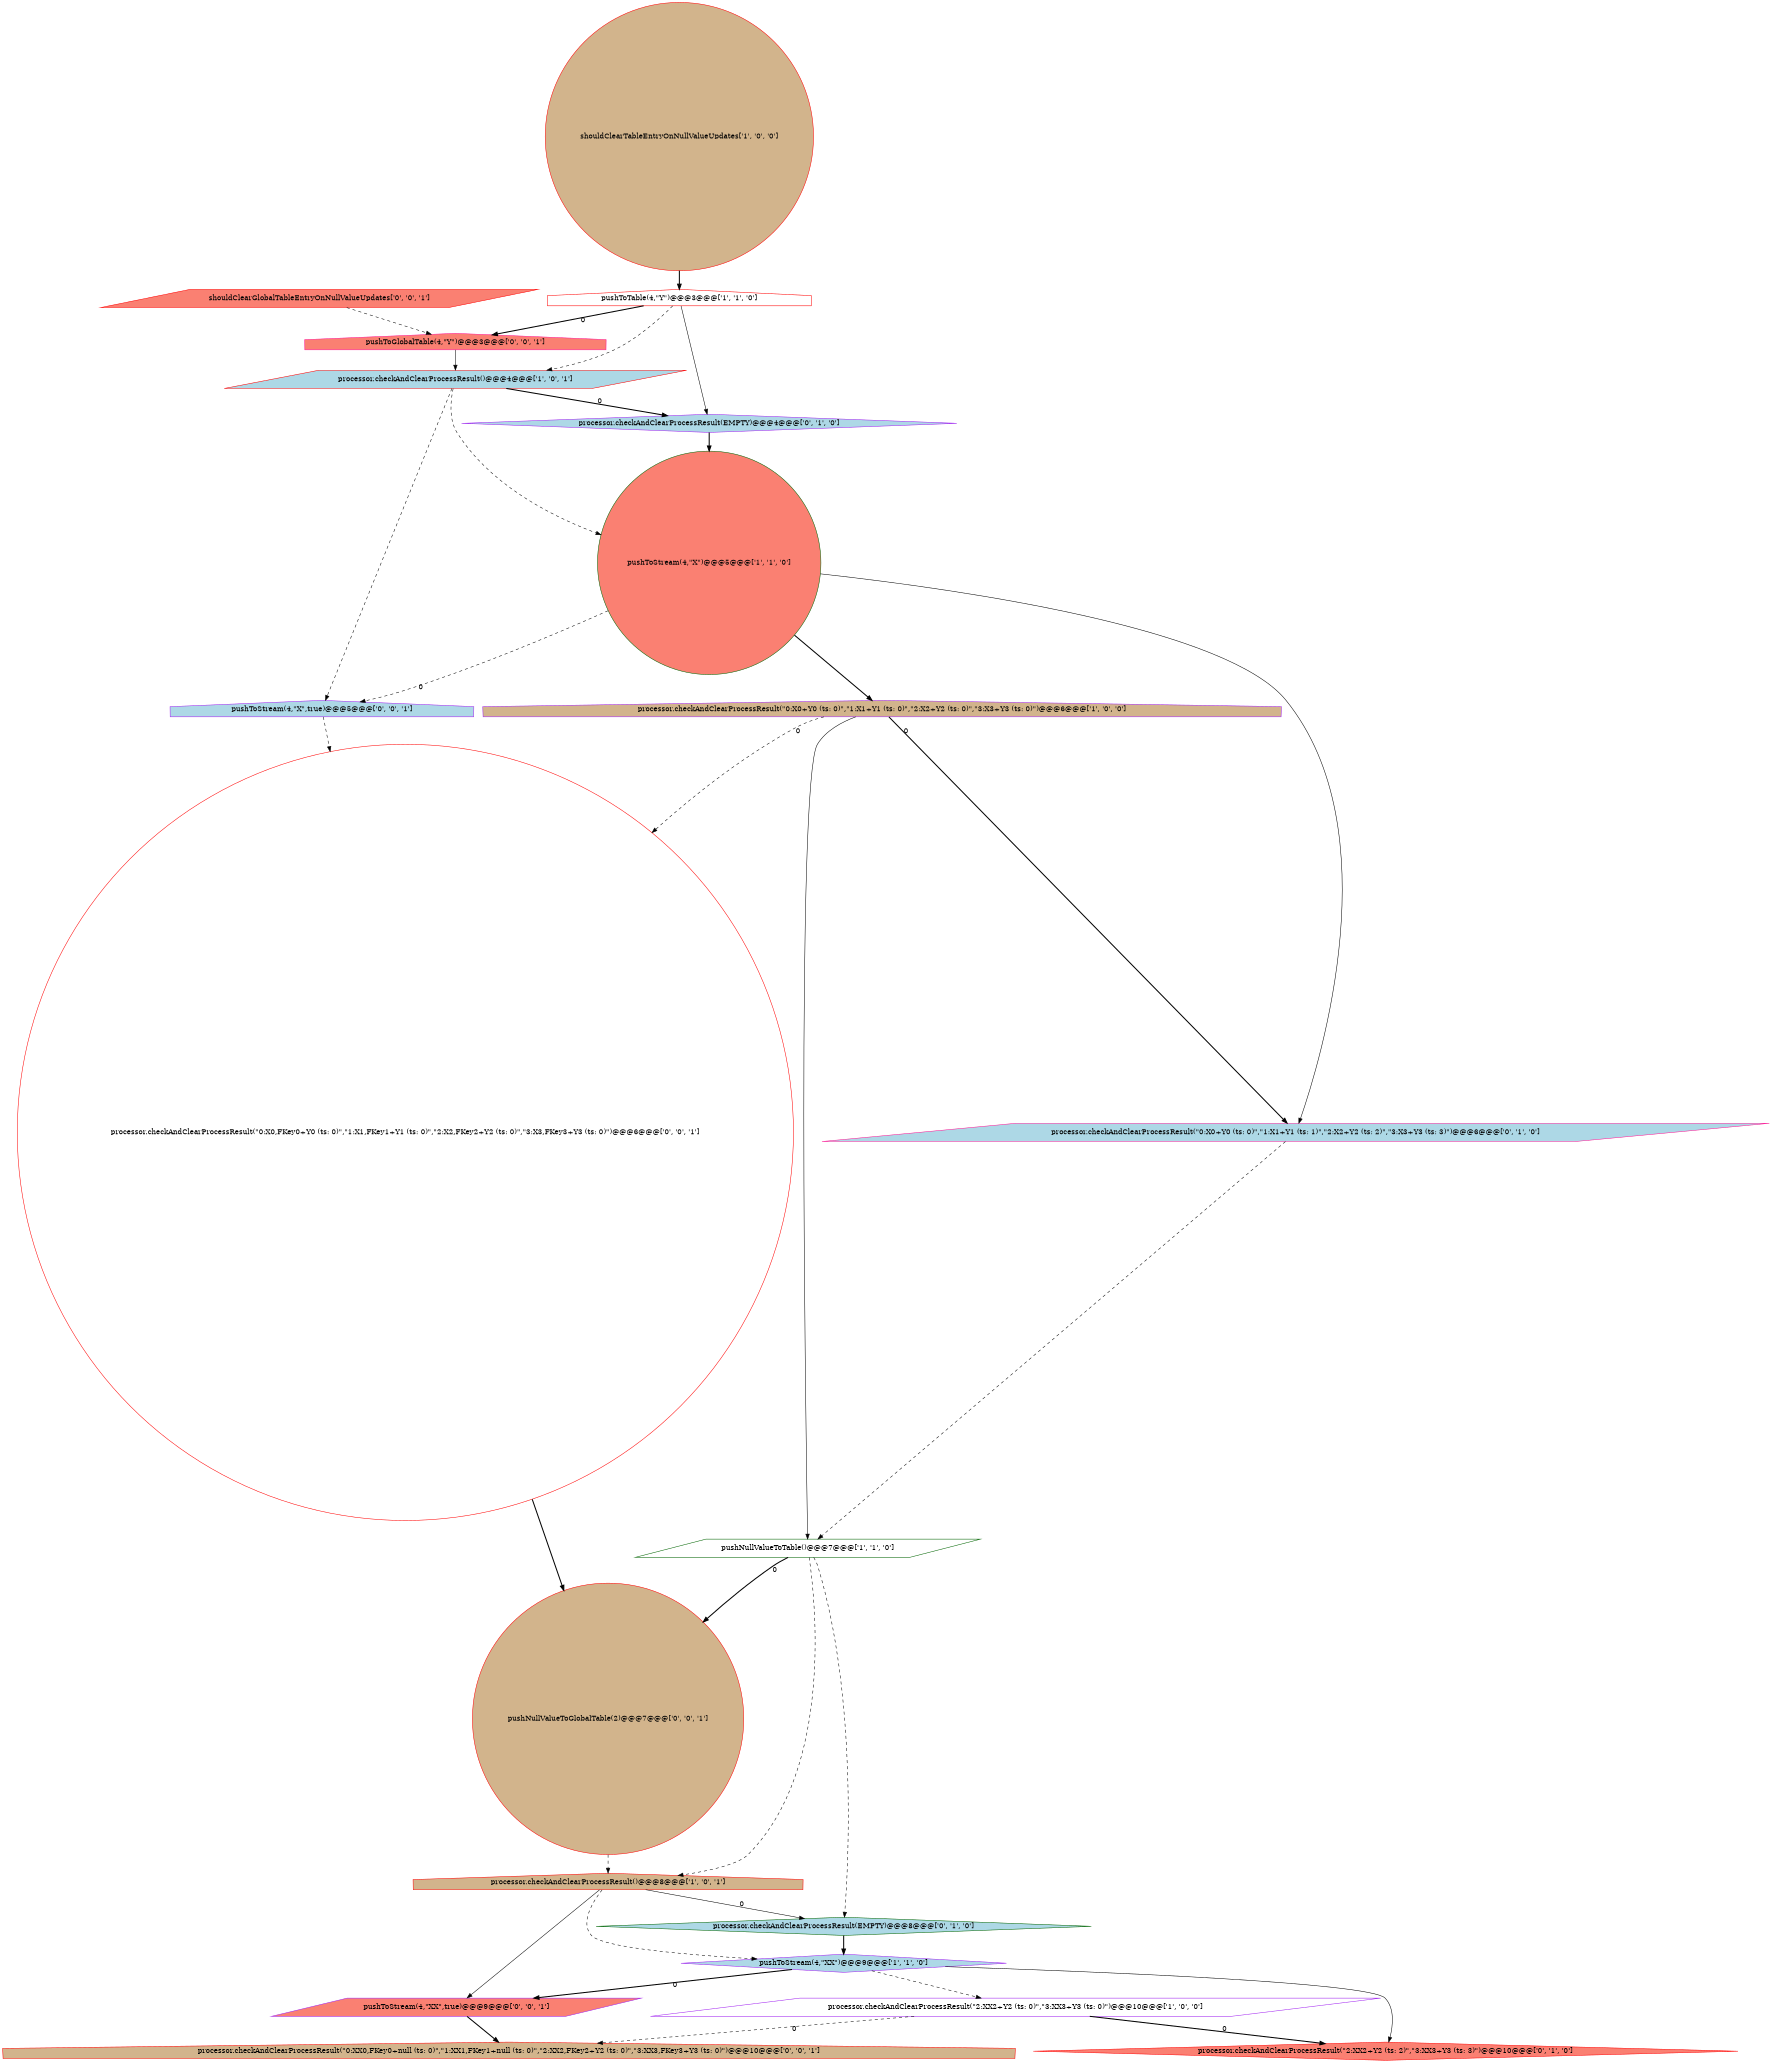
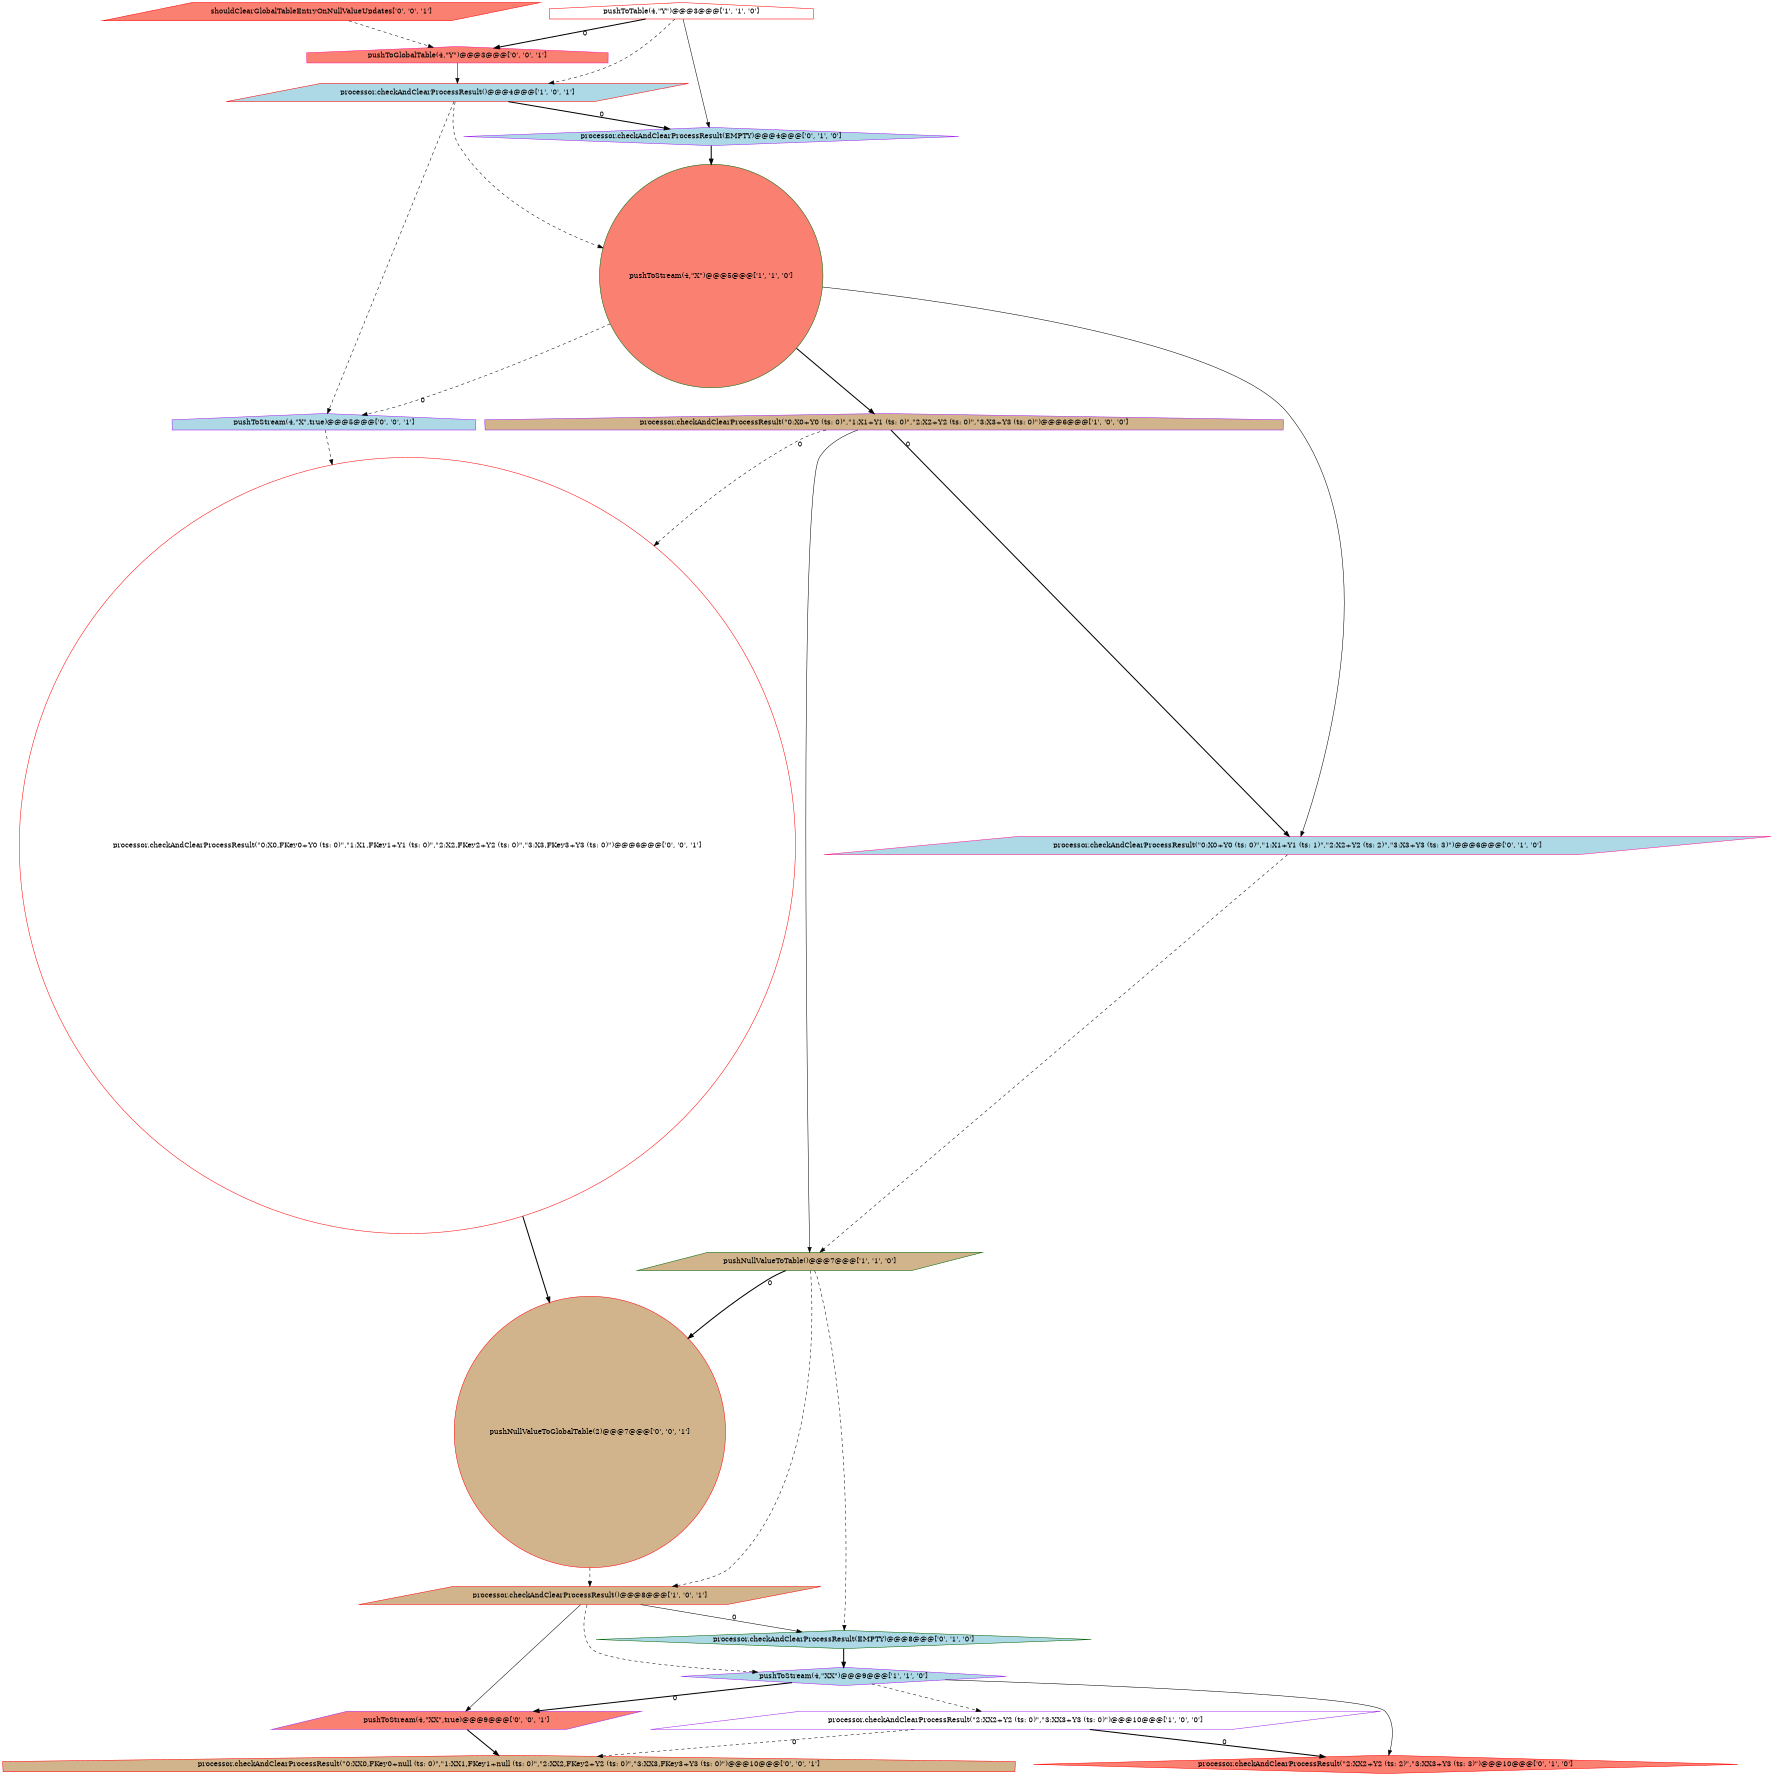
(679, 137) -> none
(808, 1548) -> (810, 1261)
(608, 1882) -> (590, 1596)
